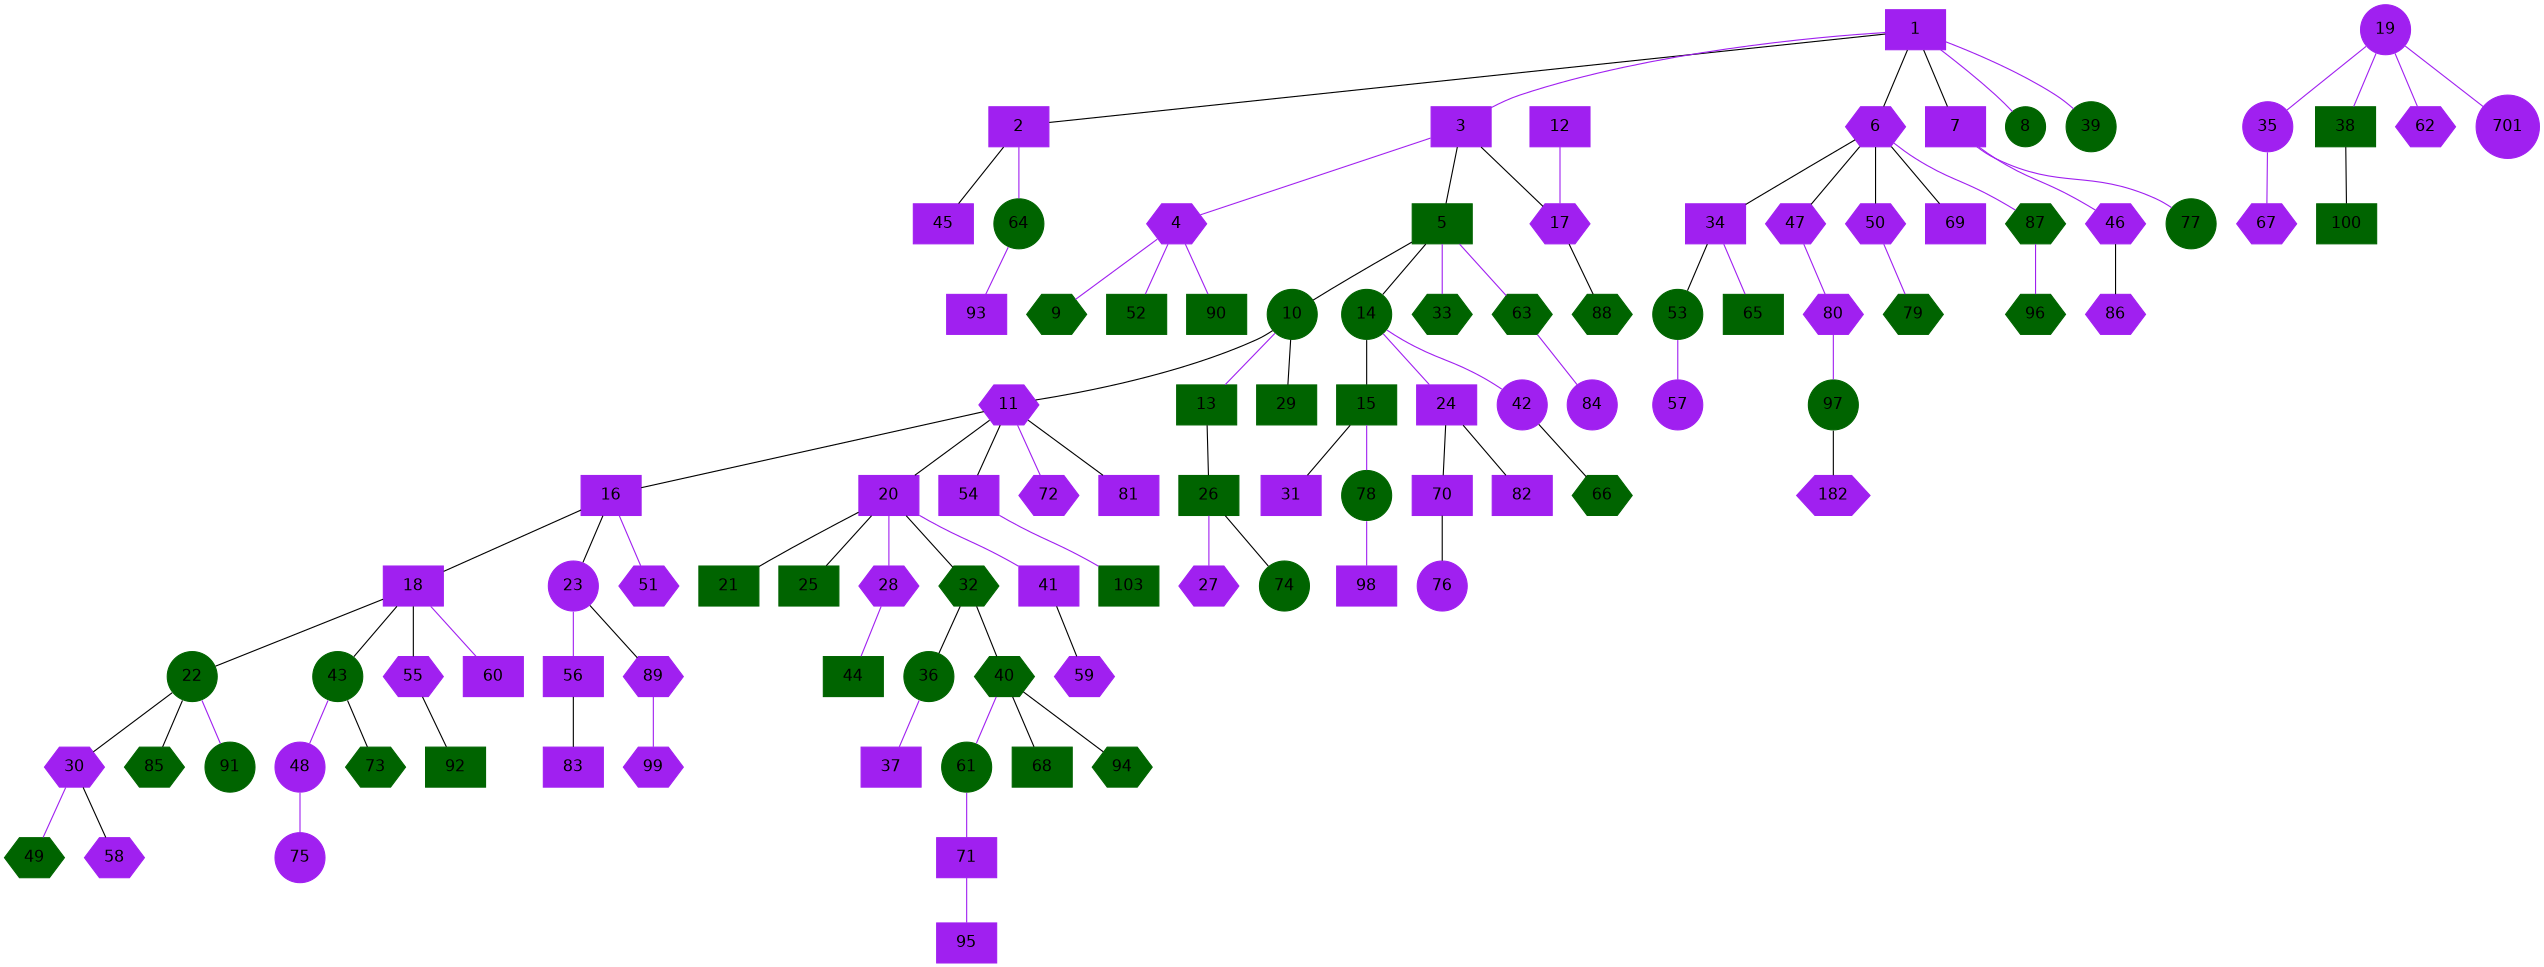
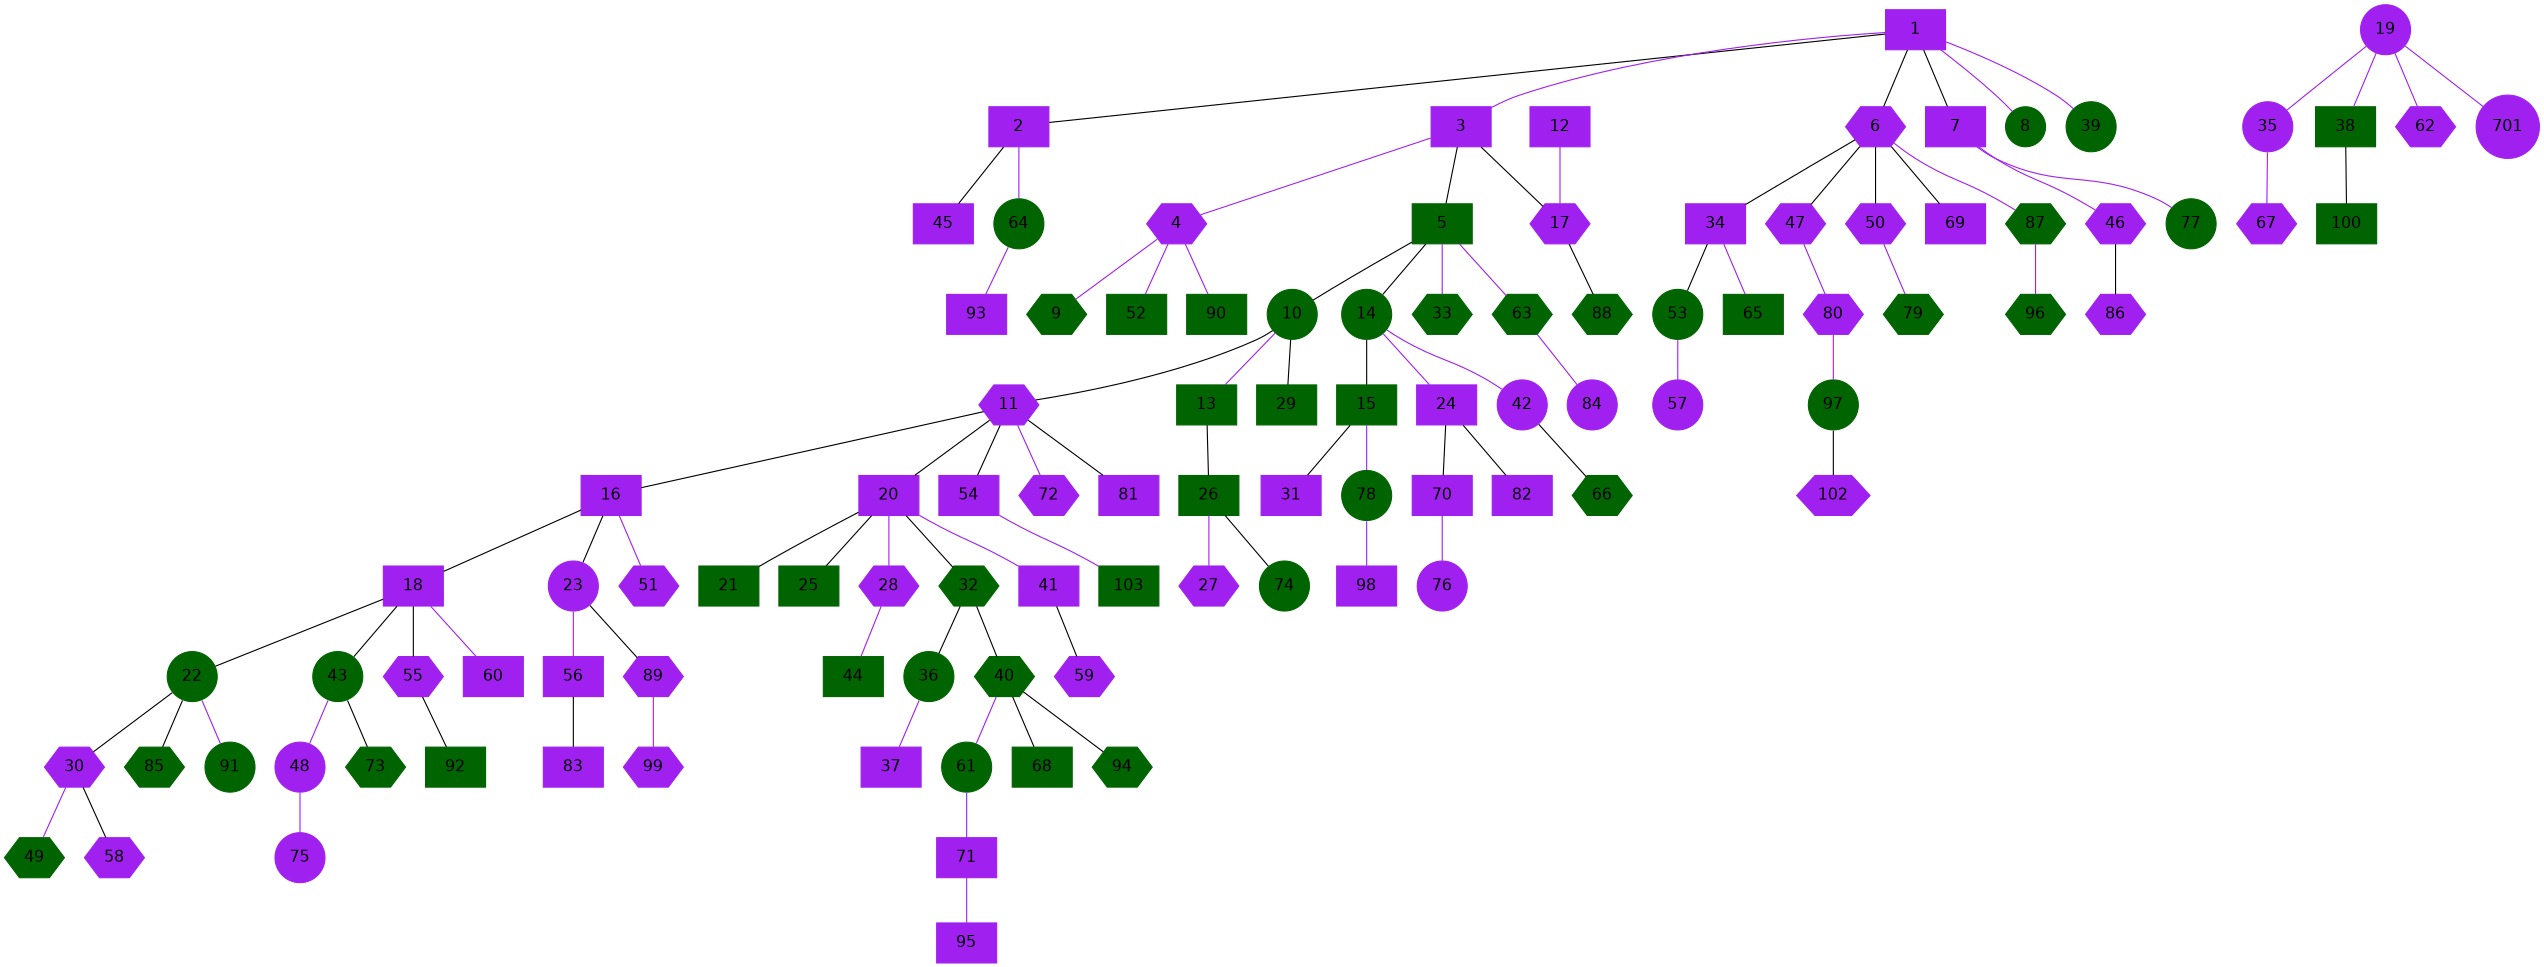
(1833, 495) -> (1833, 495)
(1442, 538) -> (1442, 538)
